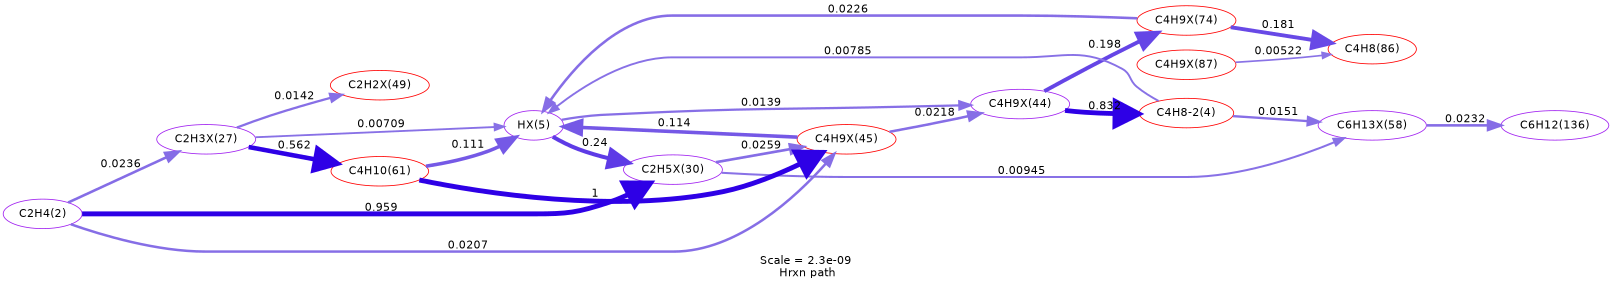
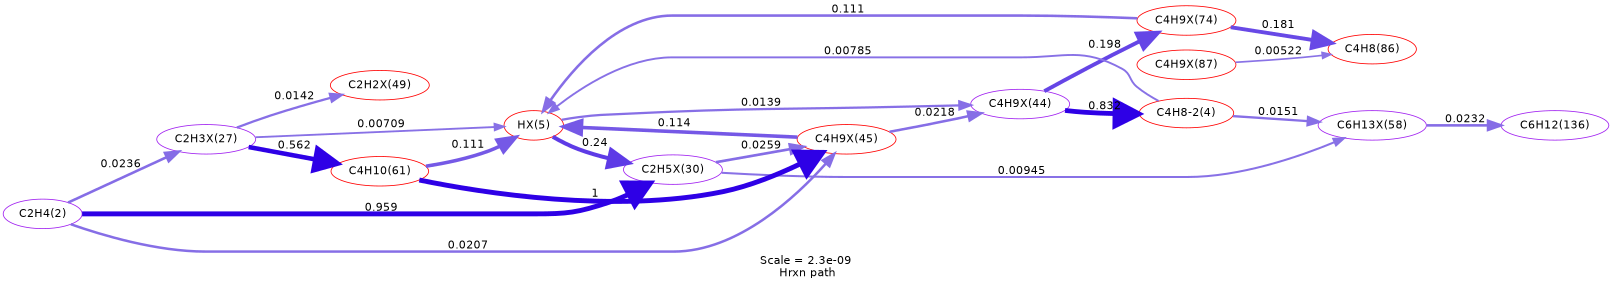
(847, 9) -> (847, 9)
(534, 125) -> (534, 125)
